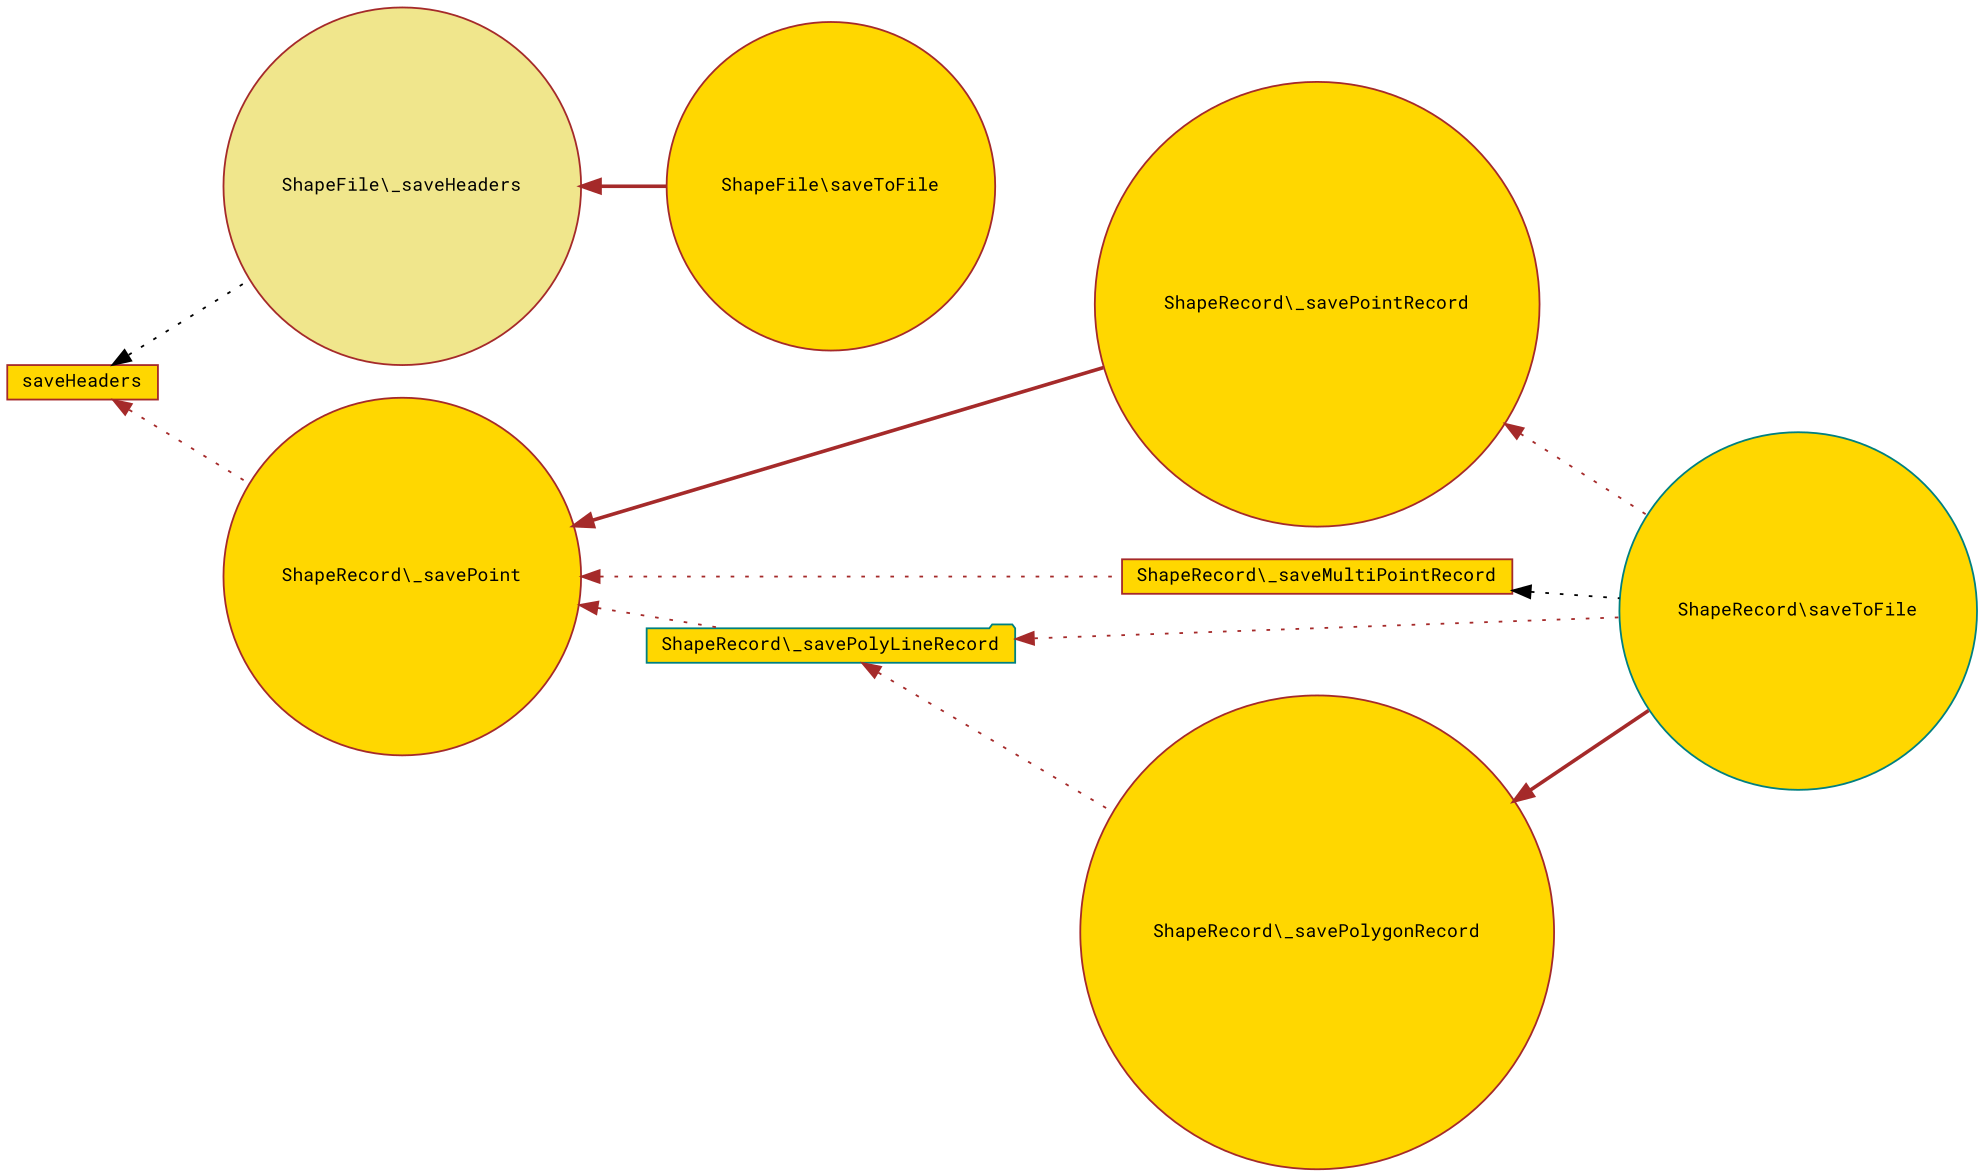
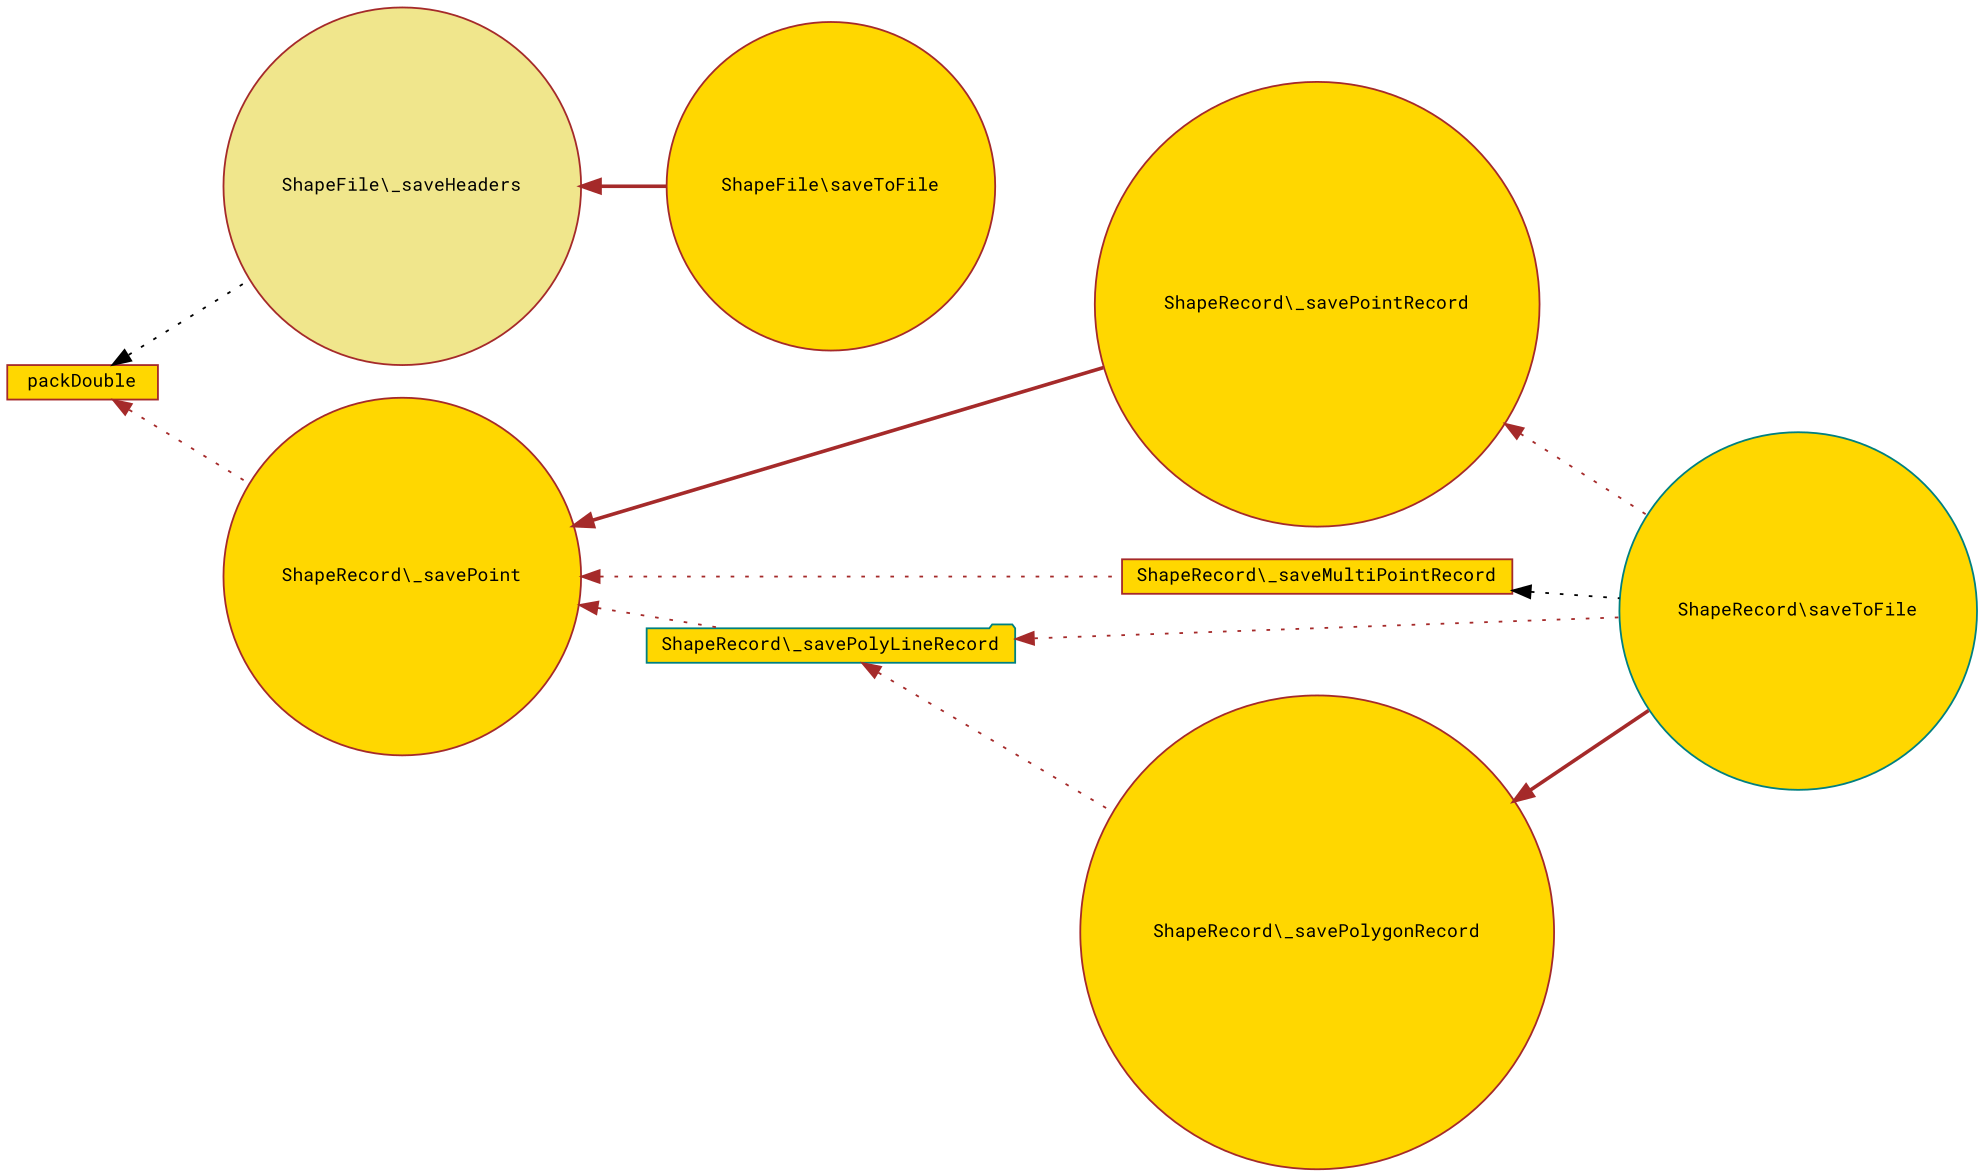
(83, 382) -> (83, 382)
